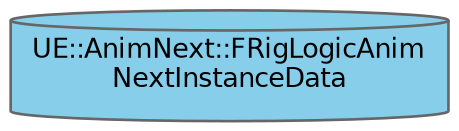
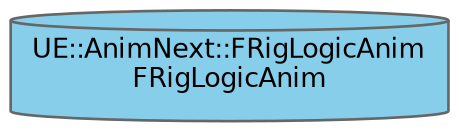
(230, 66) -> (230, 66)
